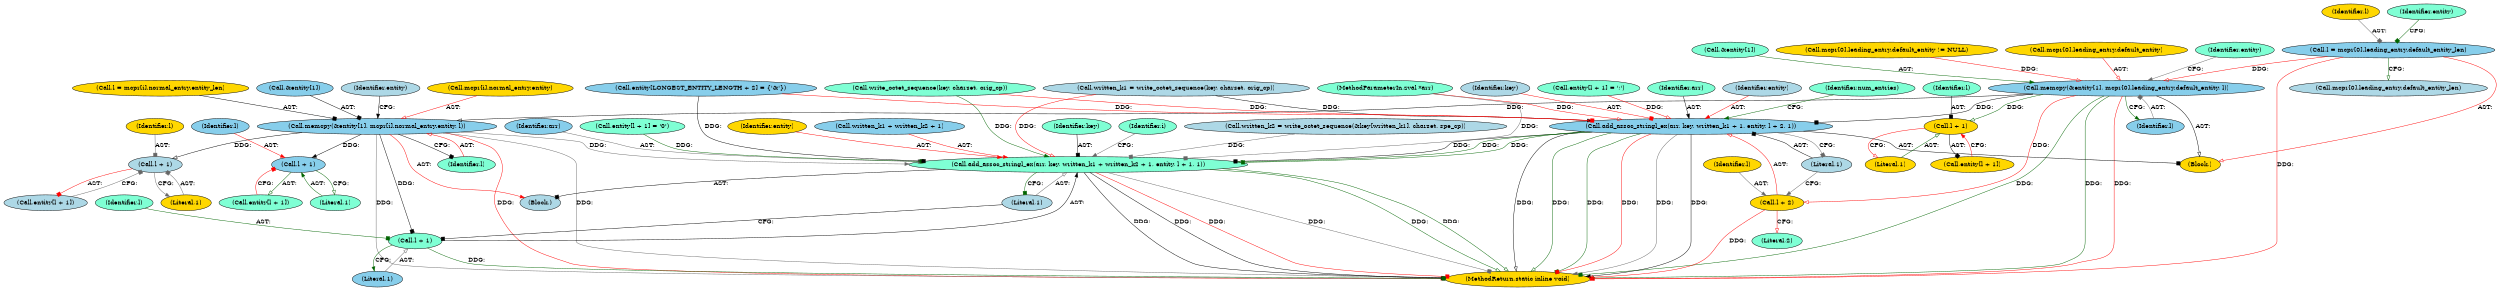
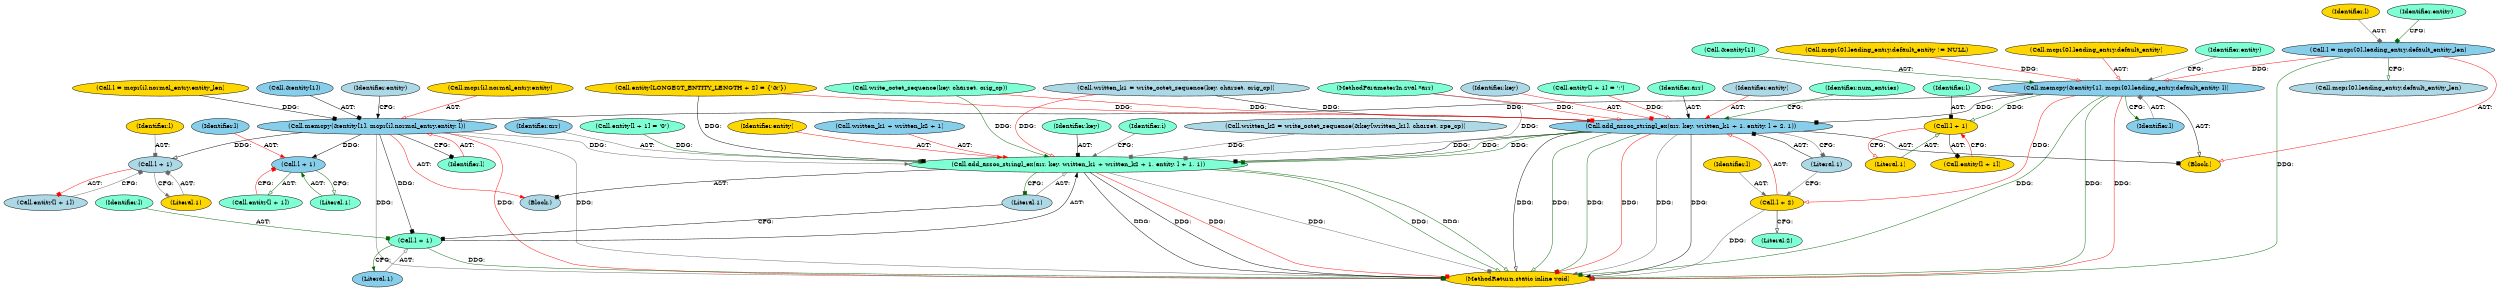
(701, 88) -> (701, 88)
(292, 107) -> (292, 107)
(1777, 220) -> (1777, 220)
(1702, 261) -> (1702, 261)
(2052, 271) -> (2052, 271)
